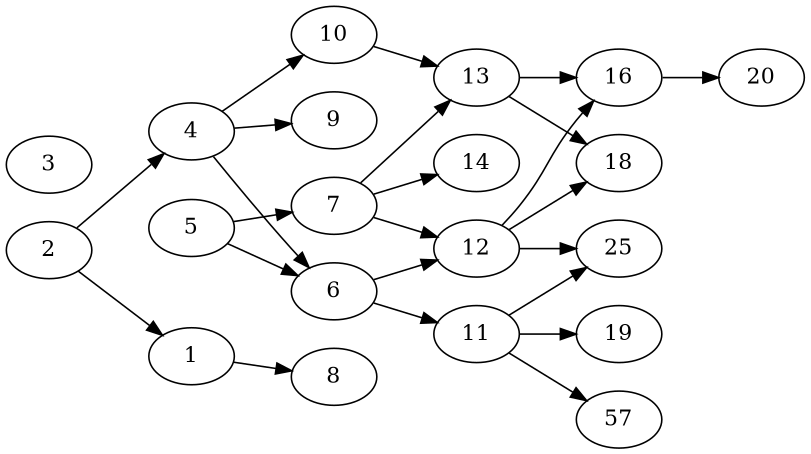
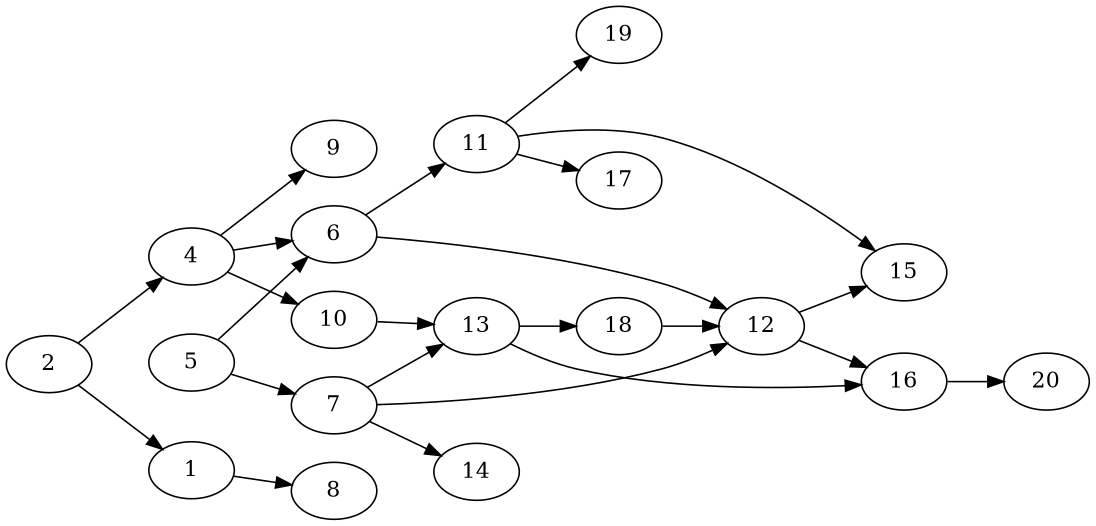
(49, 165) -> none
(541, 210) -> (683, 326)
(619, 249) -> (904, 272)
(619, 420) -> (619, 180)
